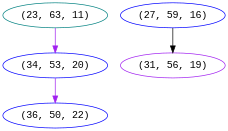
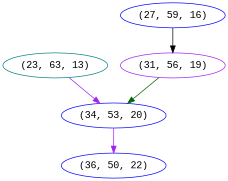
(55, 15) -> (55, 65)
none -> (146, 88)
